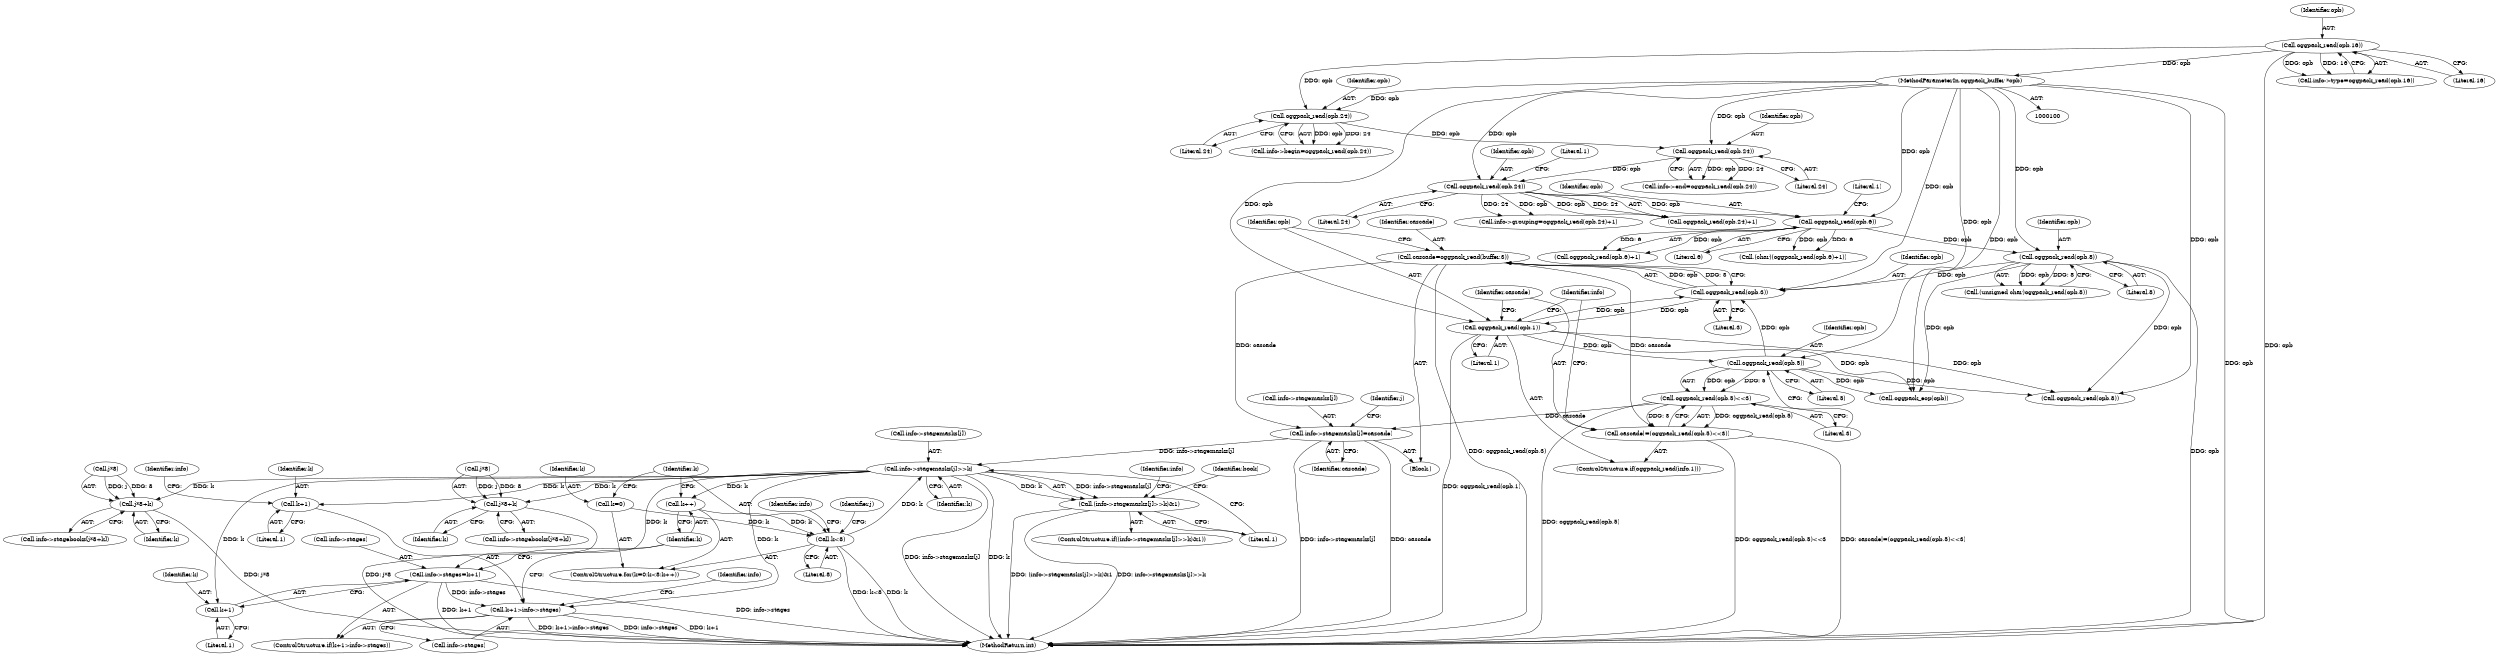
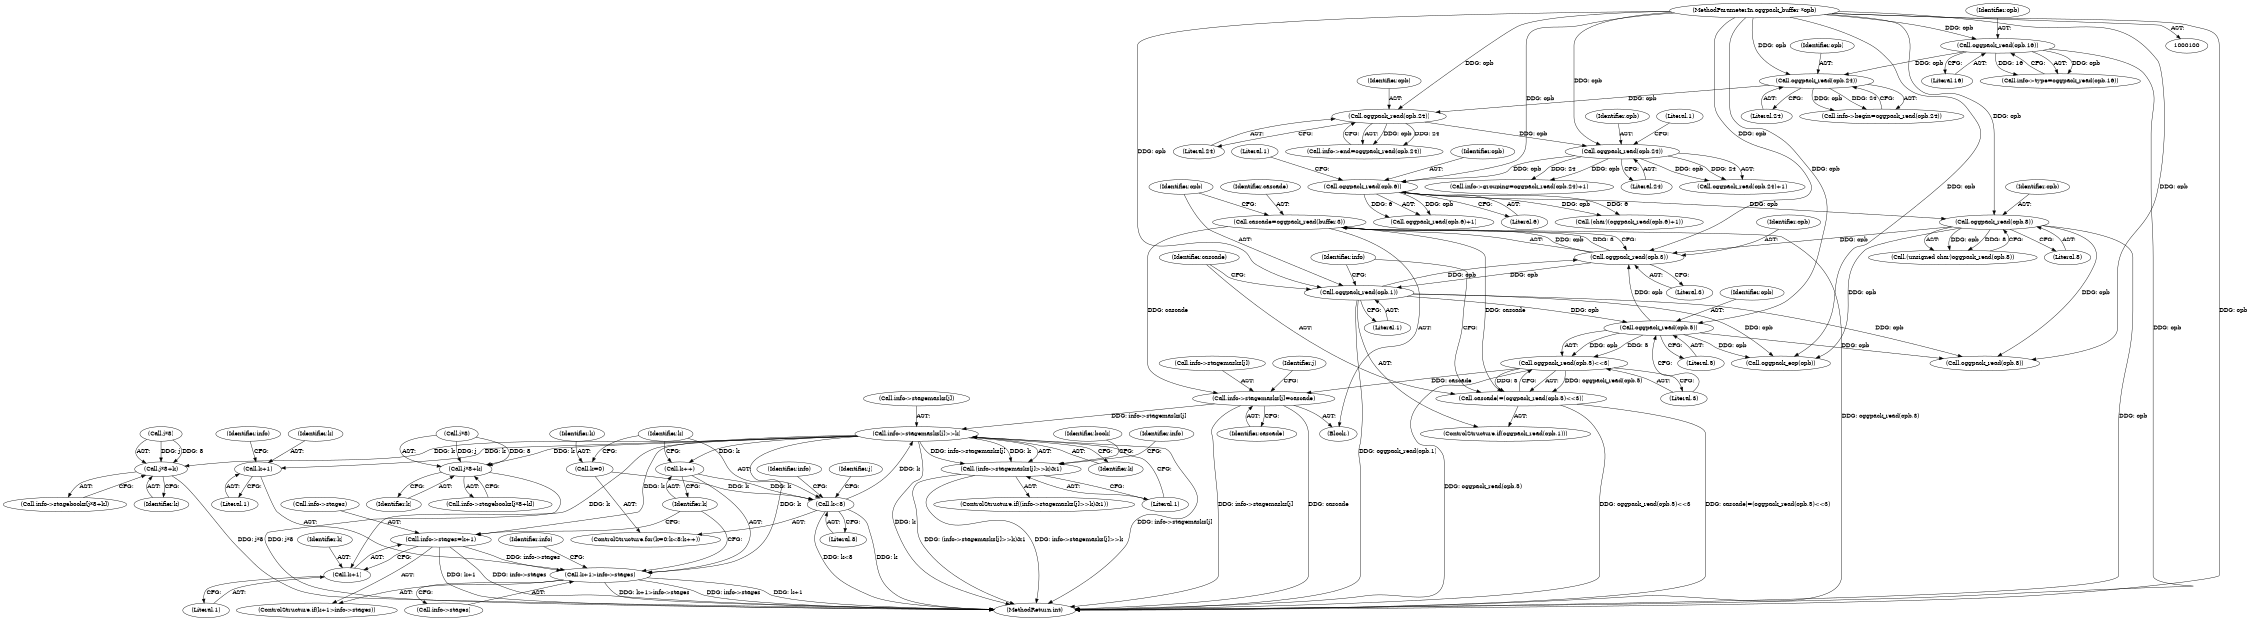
(2148, 63) -> (1903, 23)
(1638, 469) -> (1505, 434)
(712, 550) -> (746, 547)
